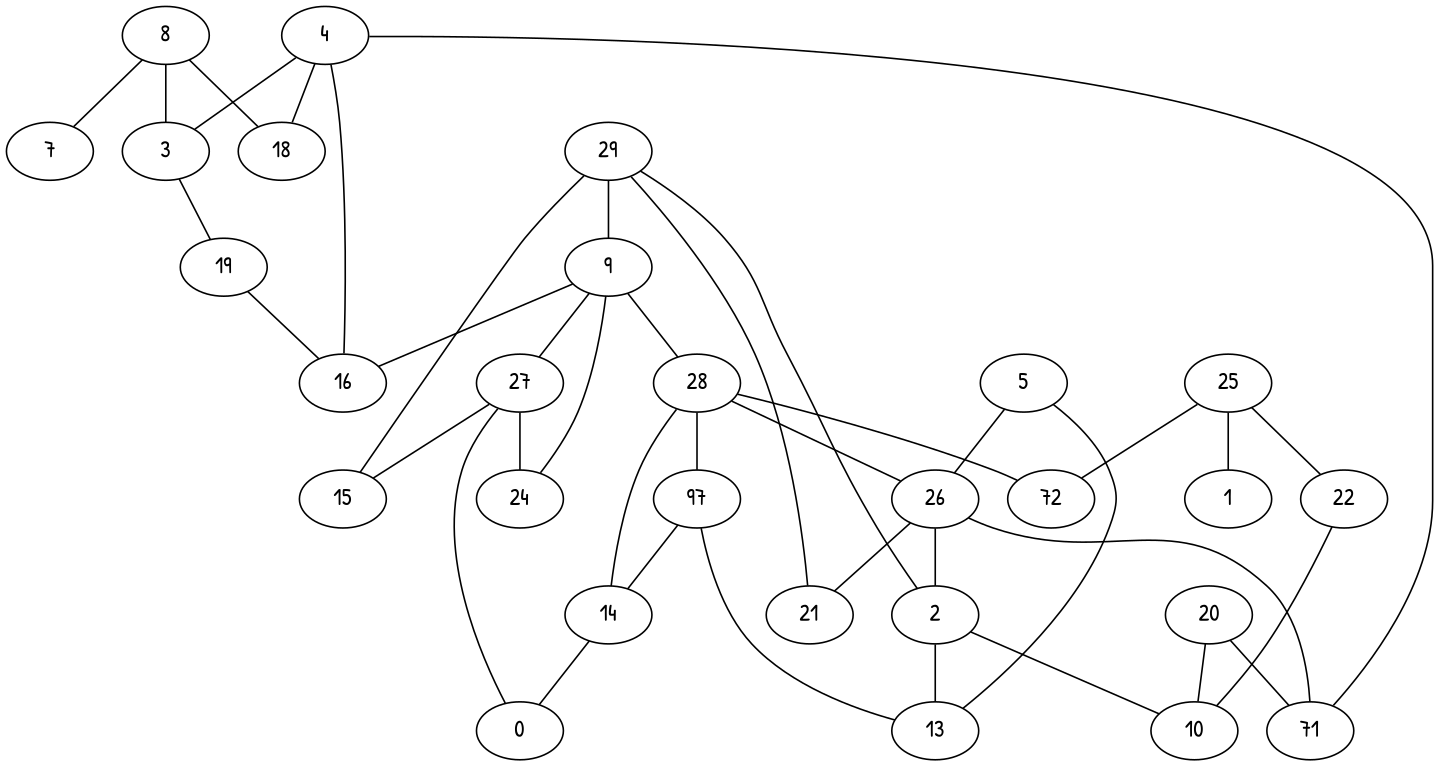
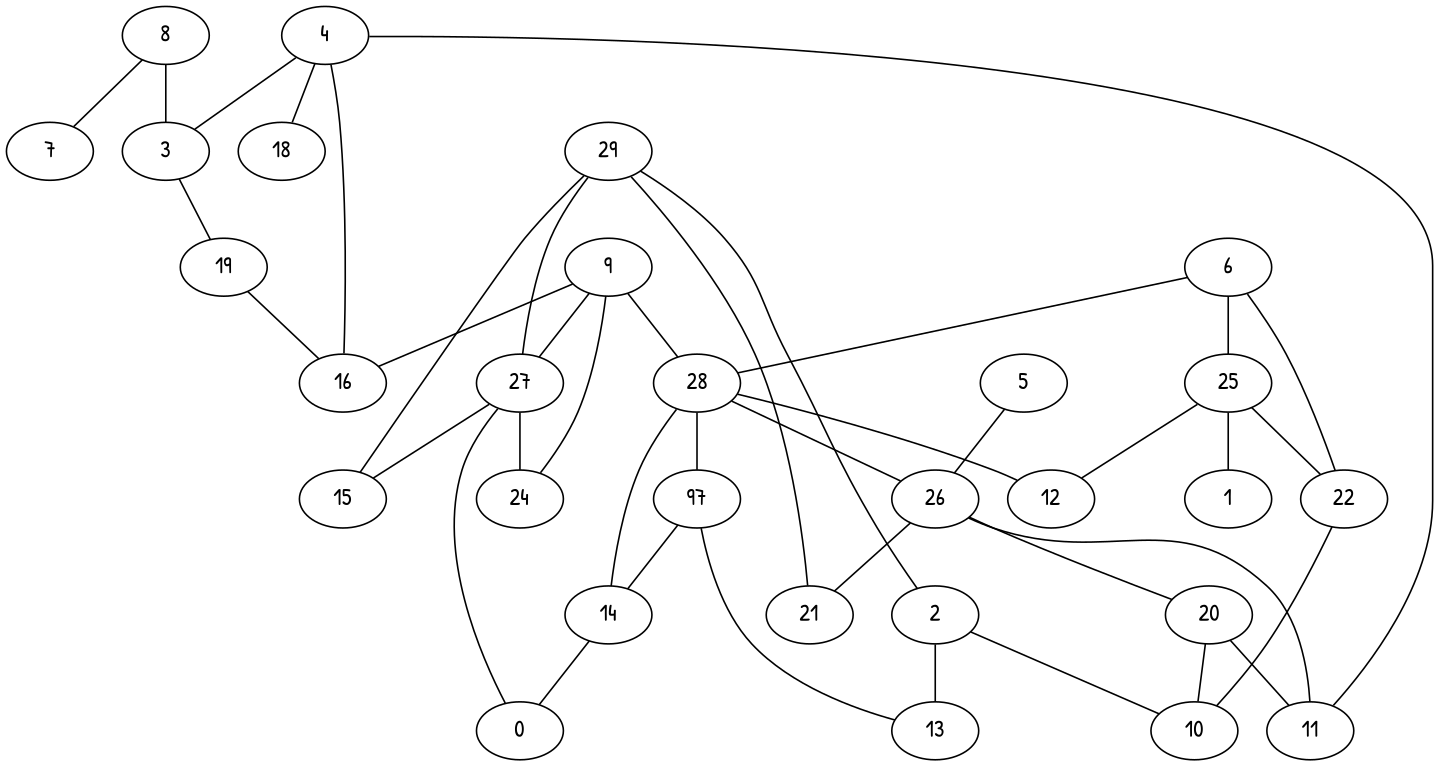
(224, 93) -> none
(608, 209) -> (542, 261)
none -> (1228, 267)
(1051, 499) -> (1051, 499)
(935, 557) -> (1070, 560)
(1090, 567) -> none
(1310, 731) -> (1310, 731)
